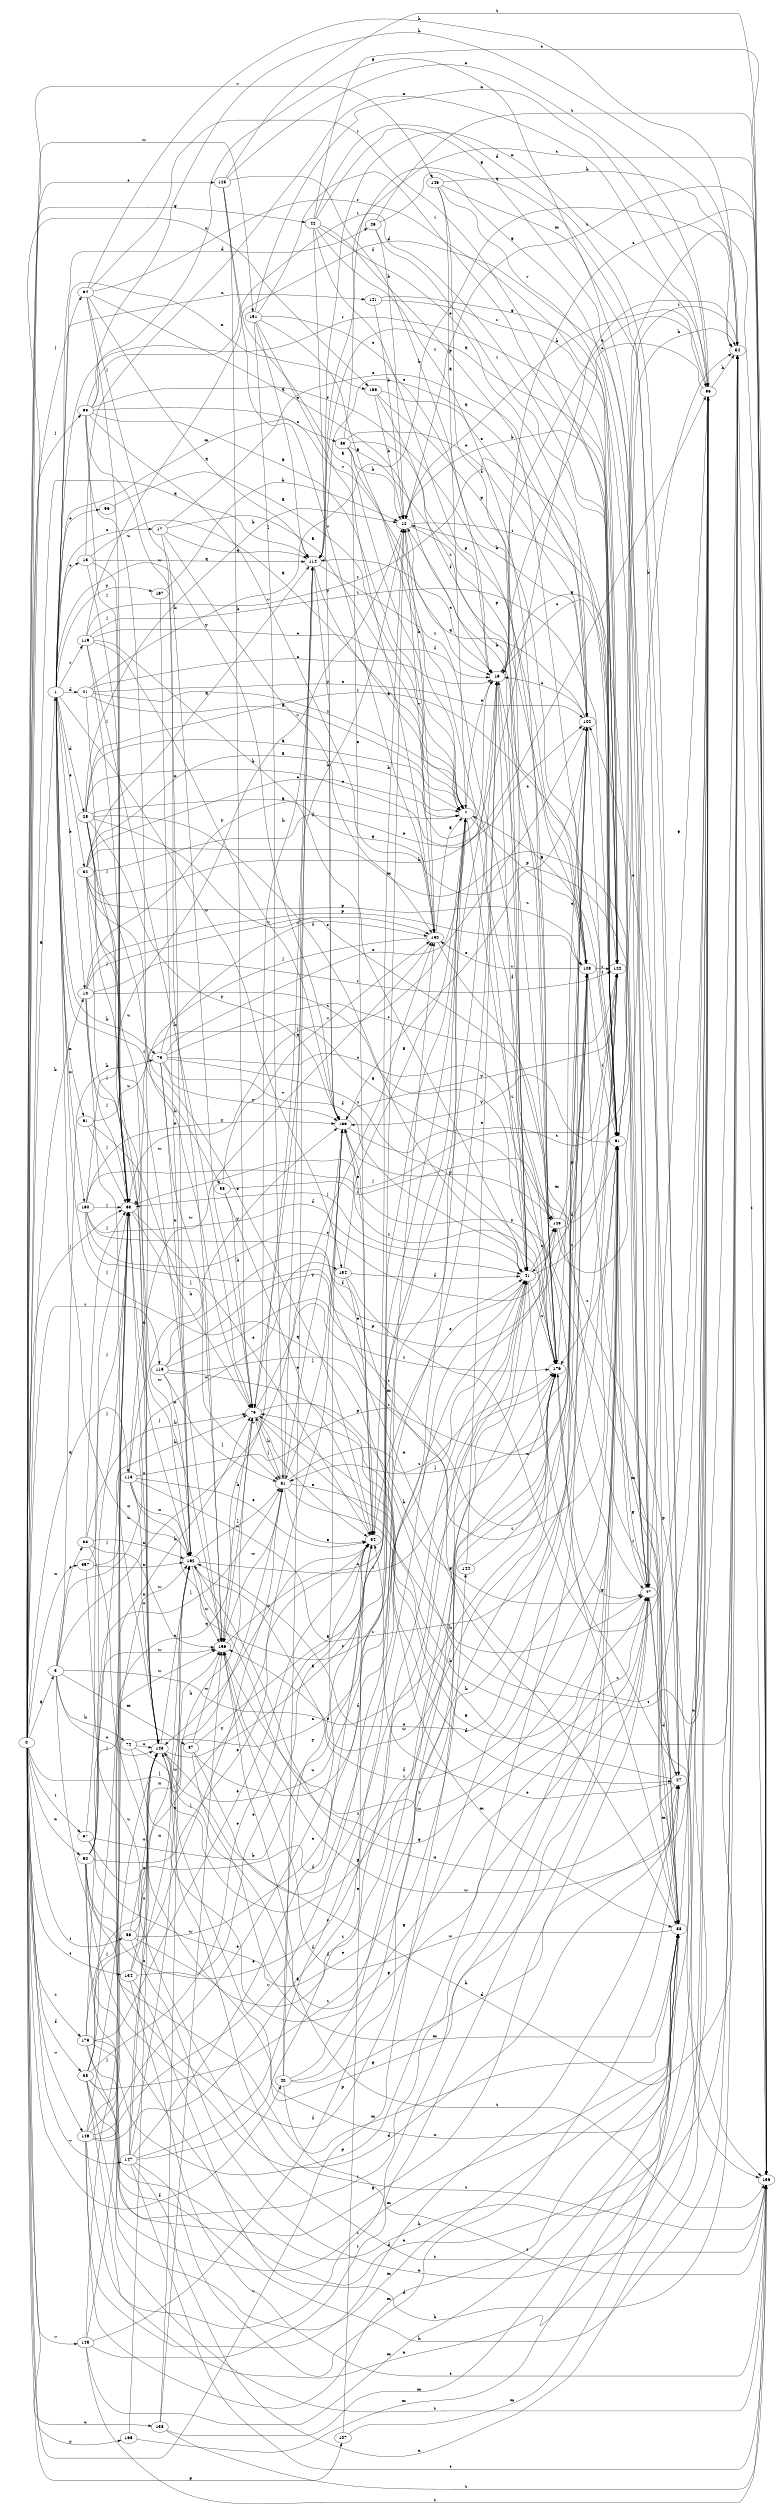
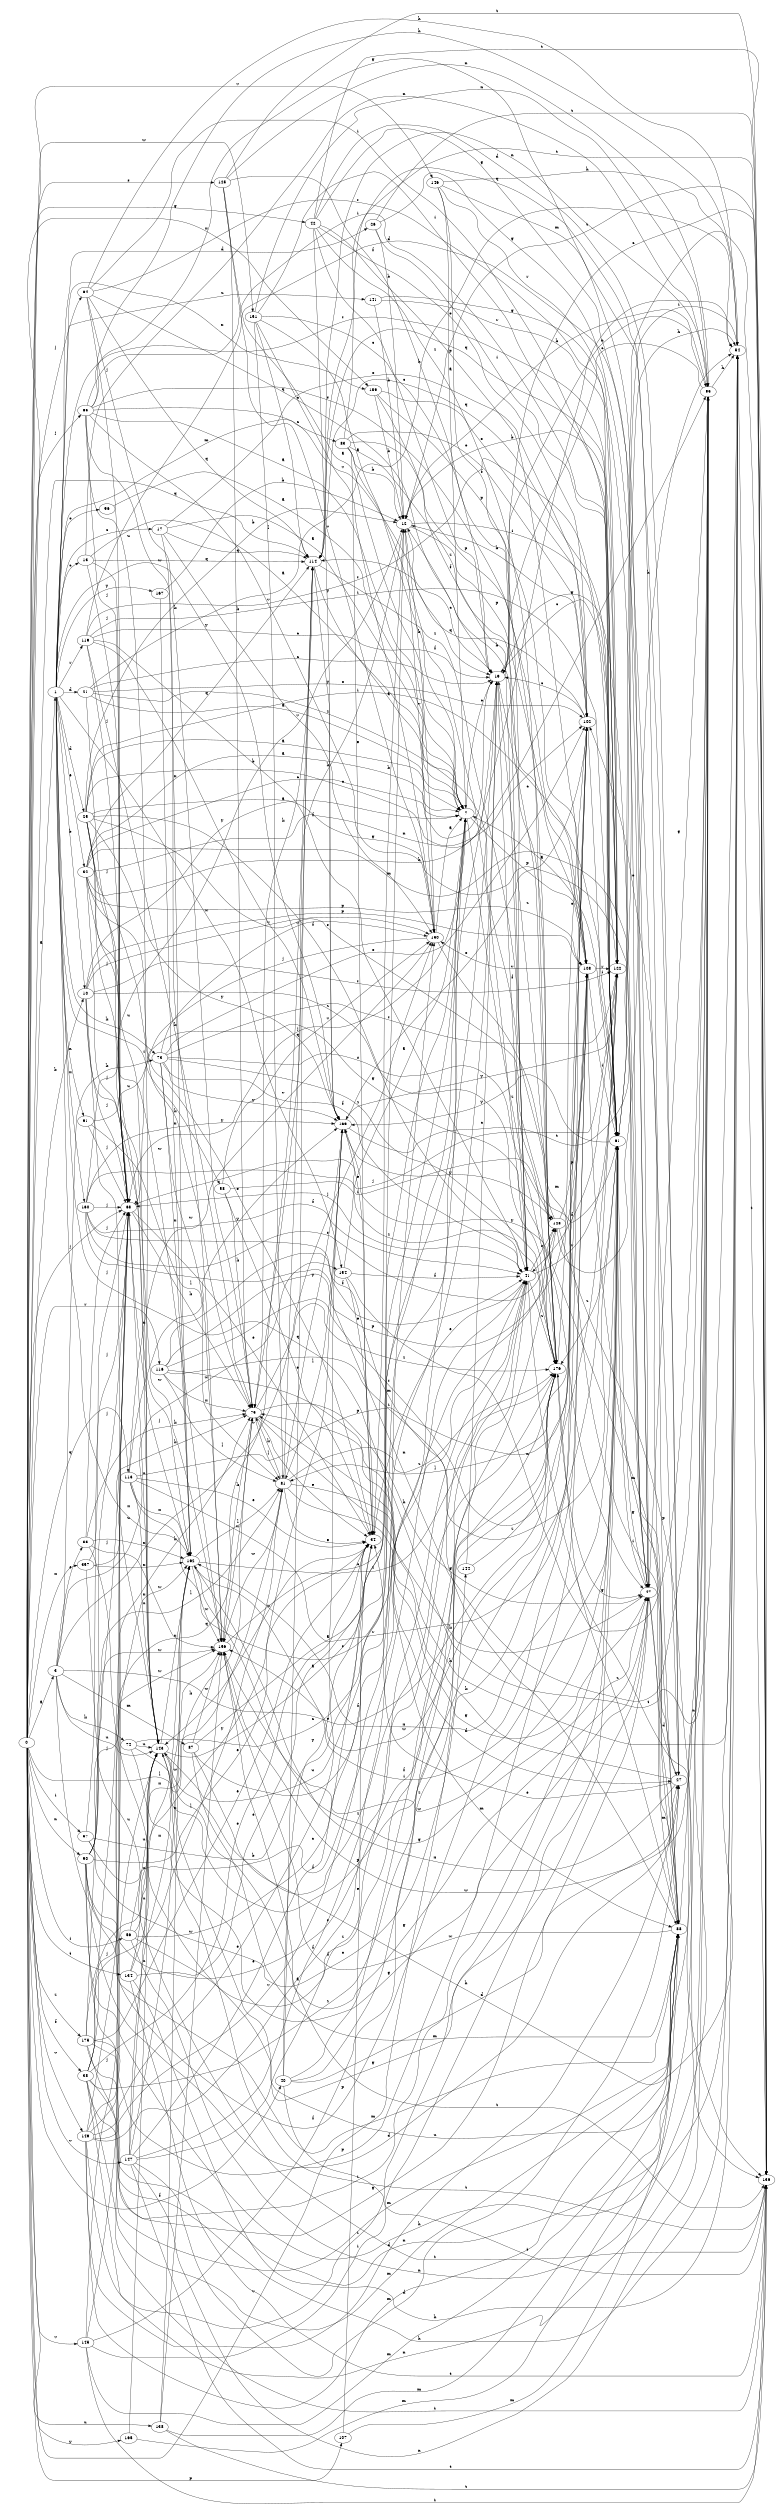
(182, 1453) -> (200, 1401)
